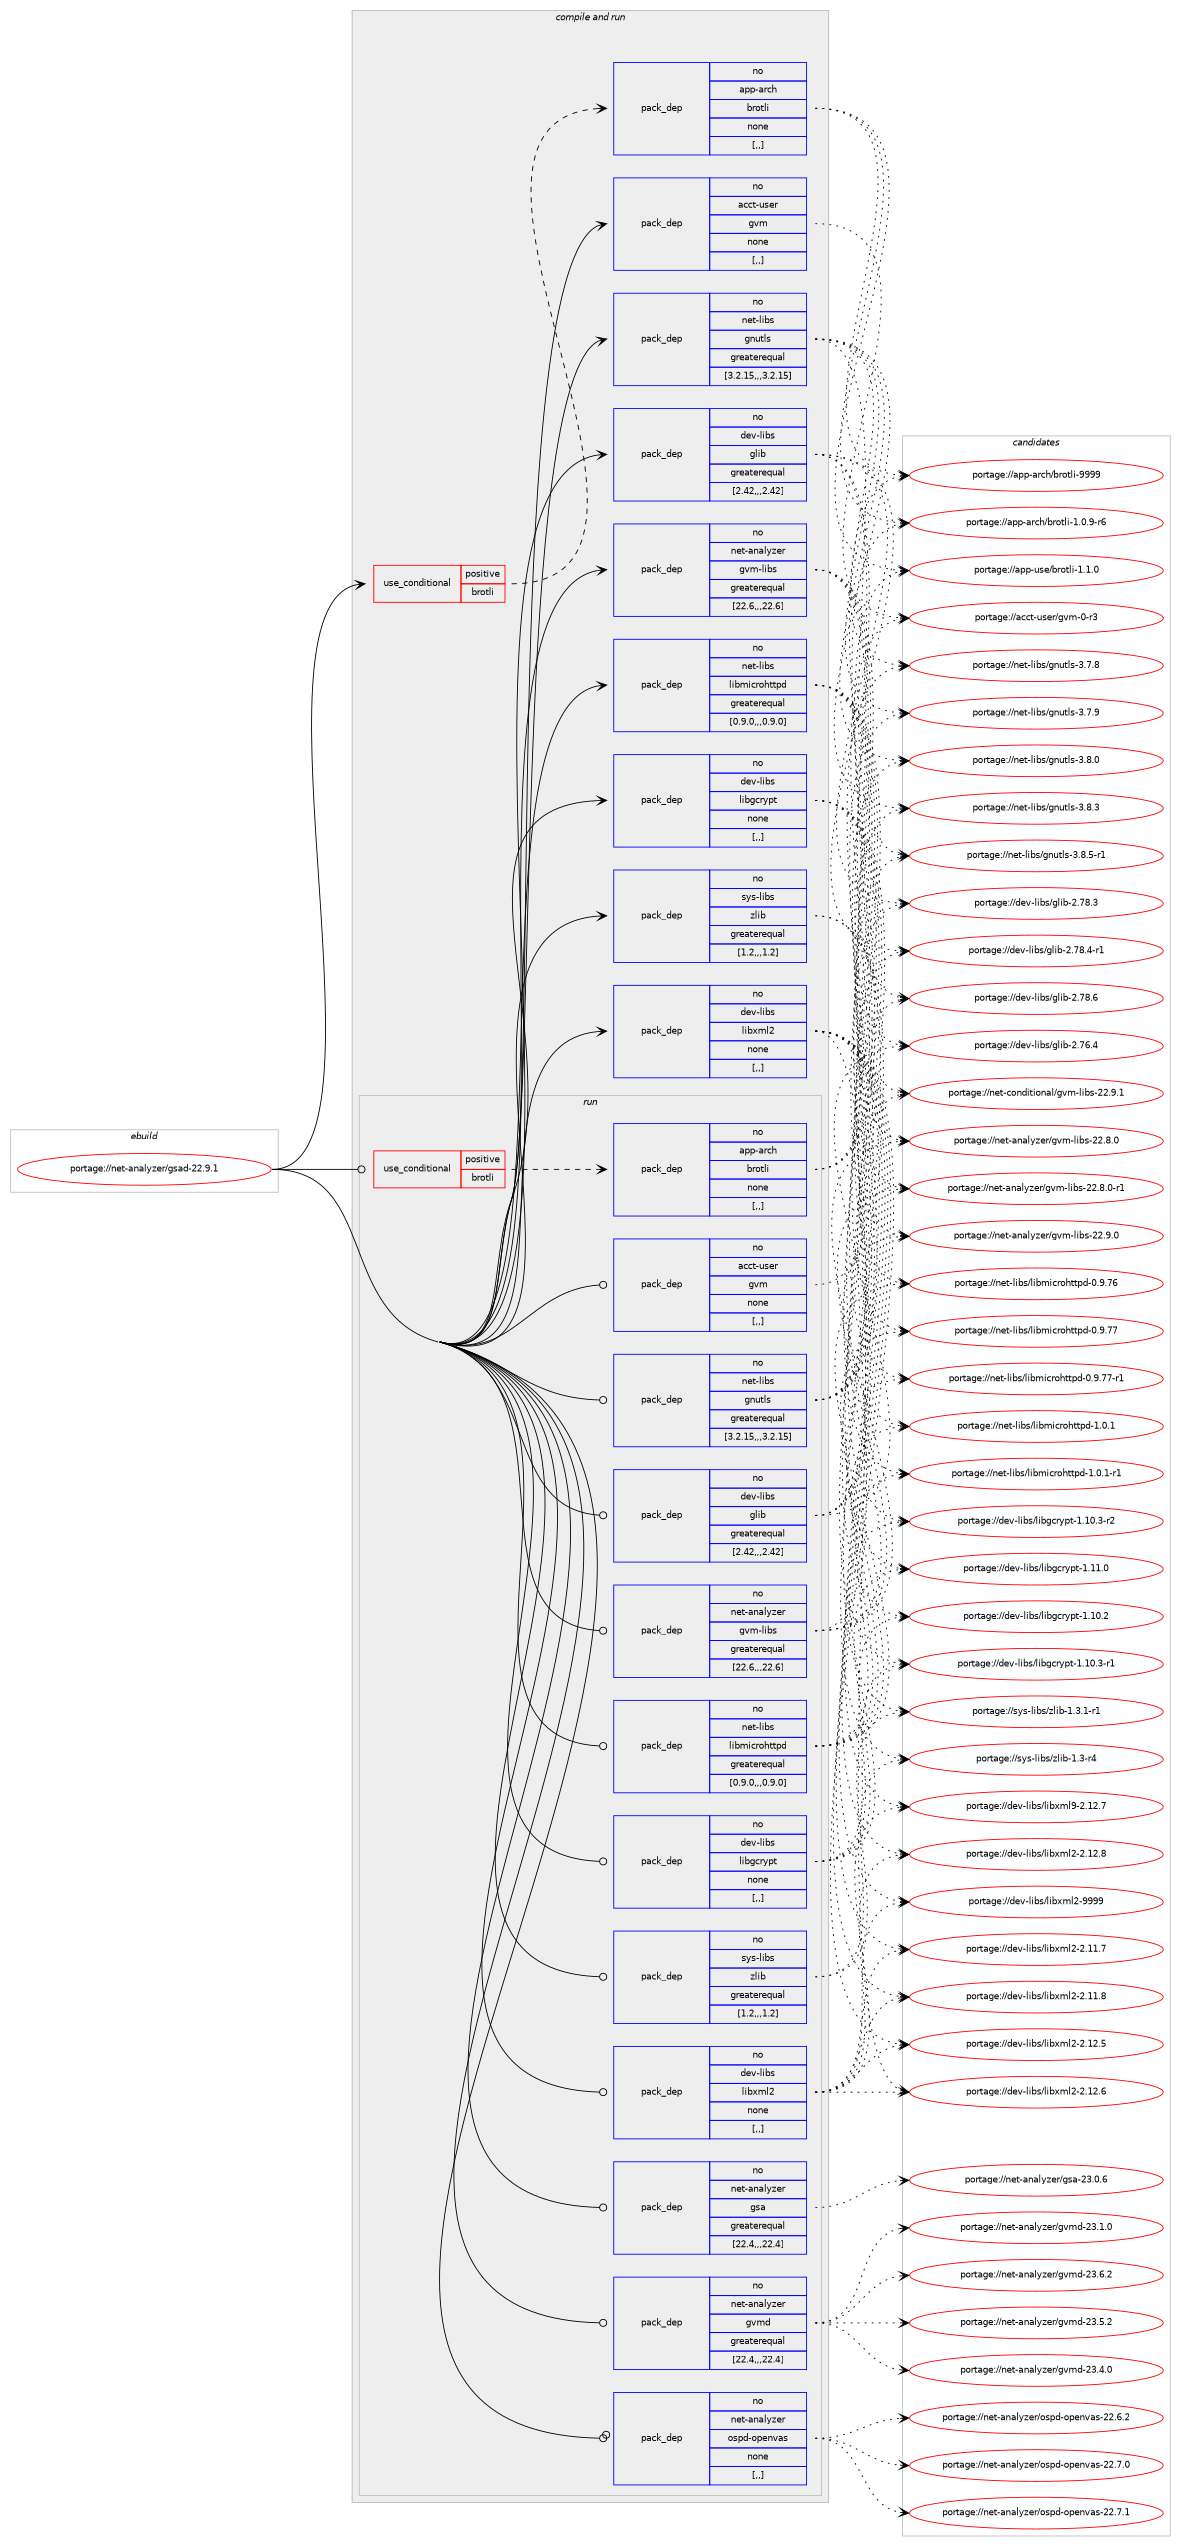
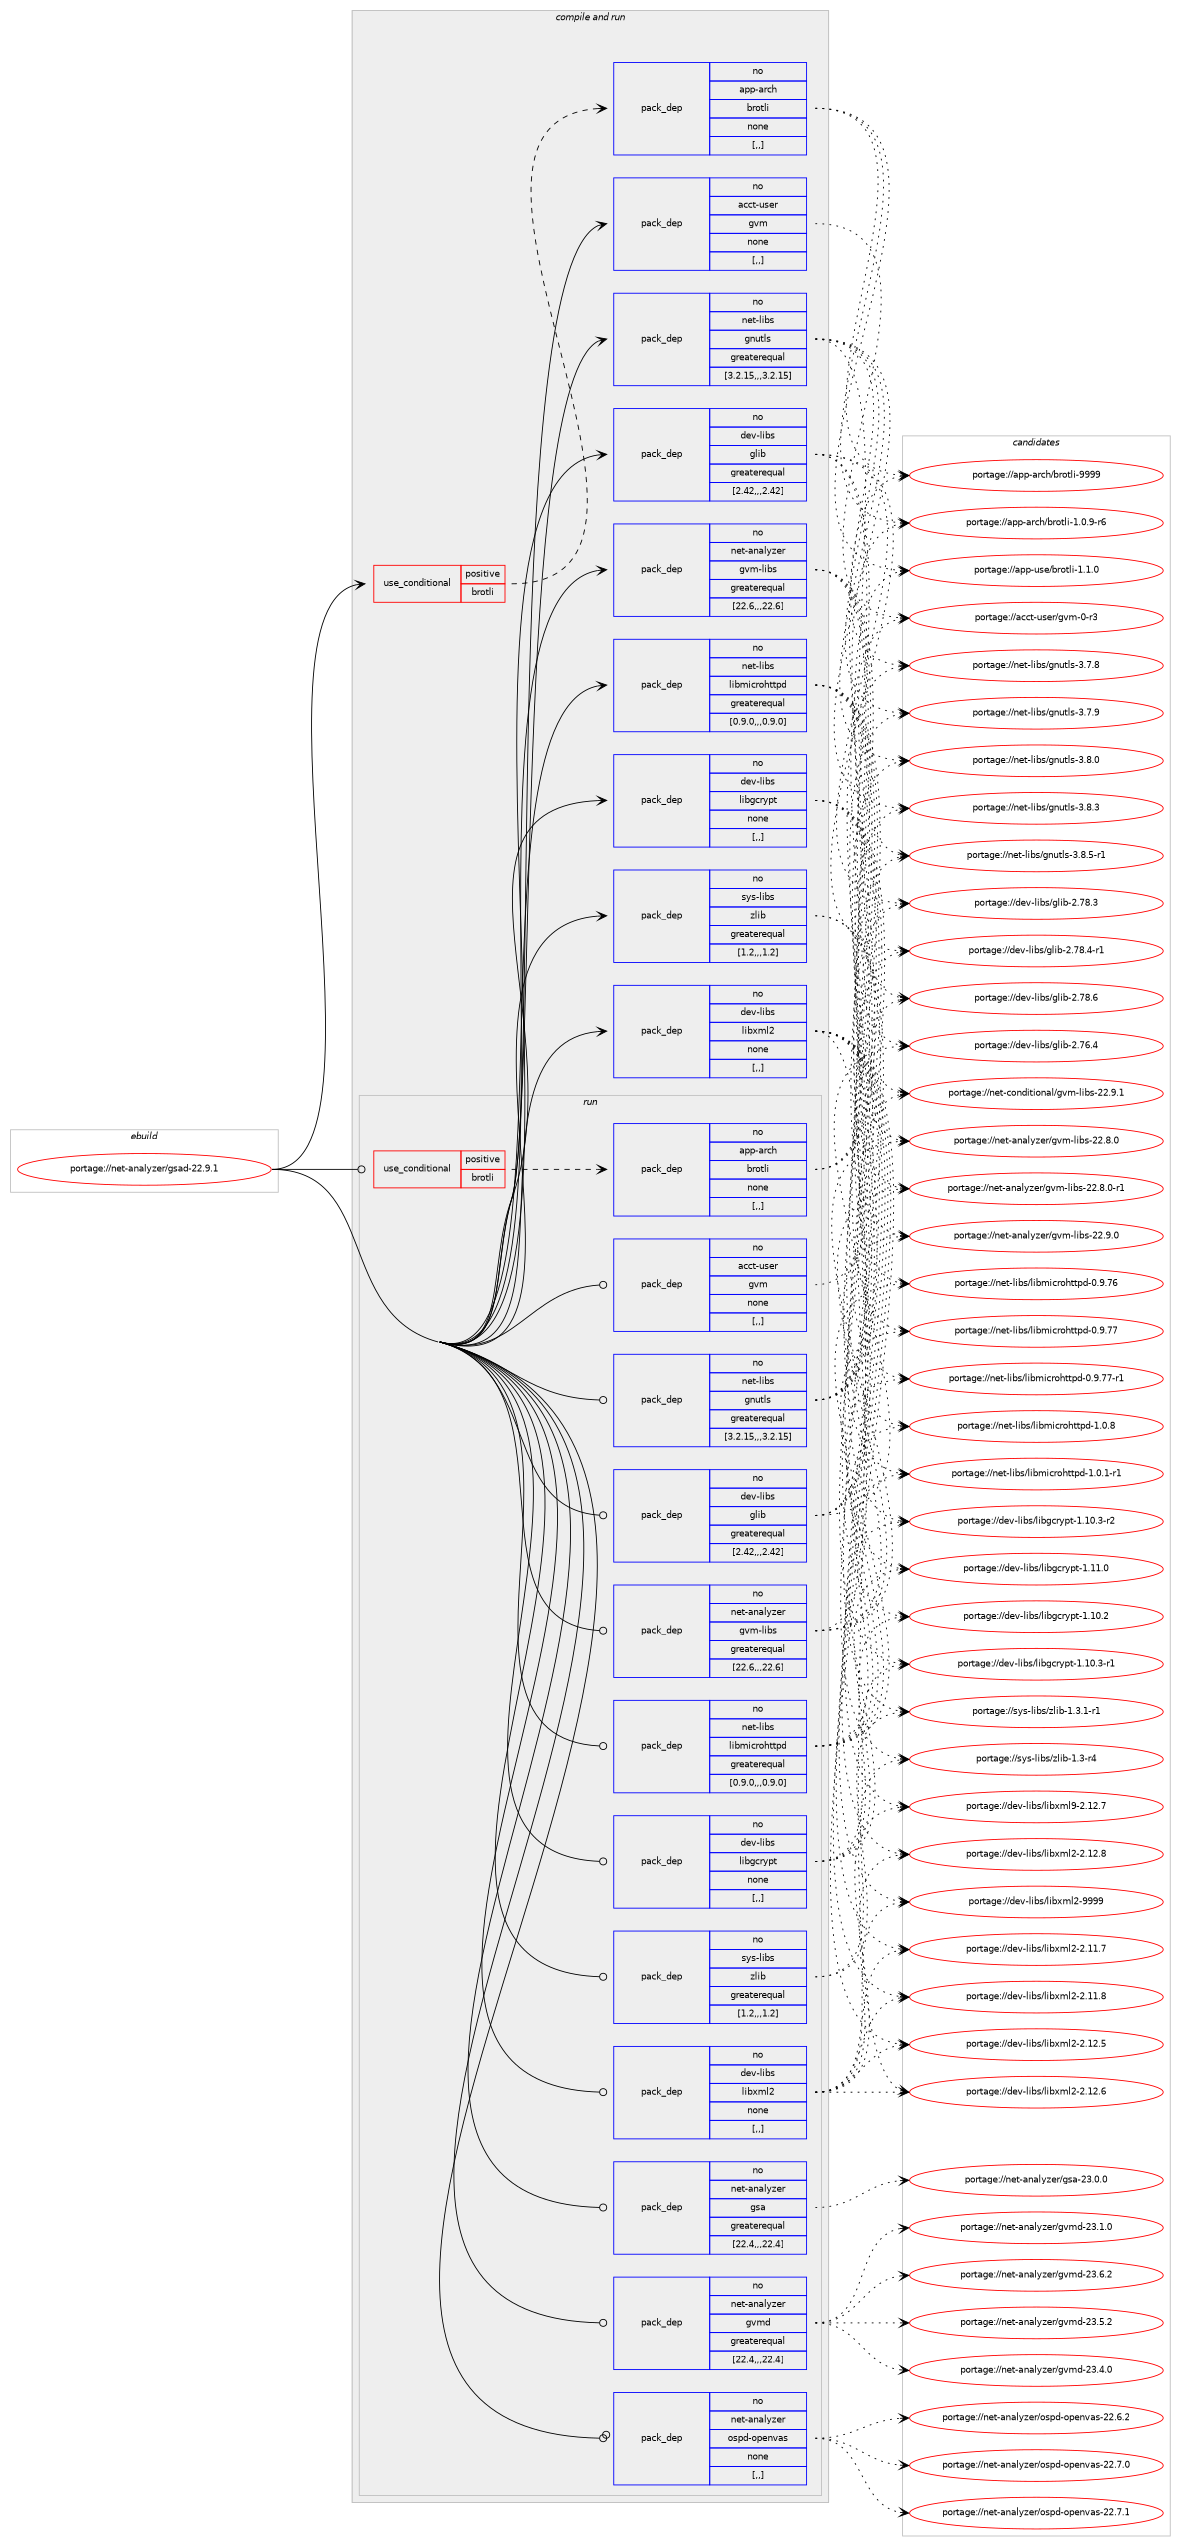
(1036, 1426) -> (1036, 1426)
(1036, 2180) -> (1036, 2180)
